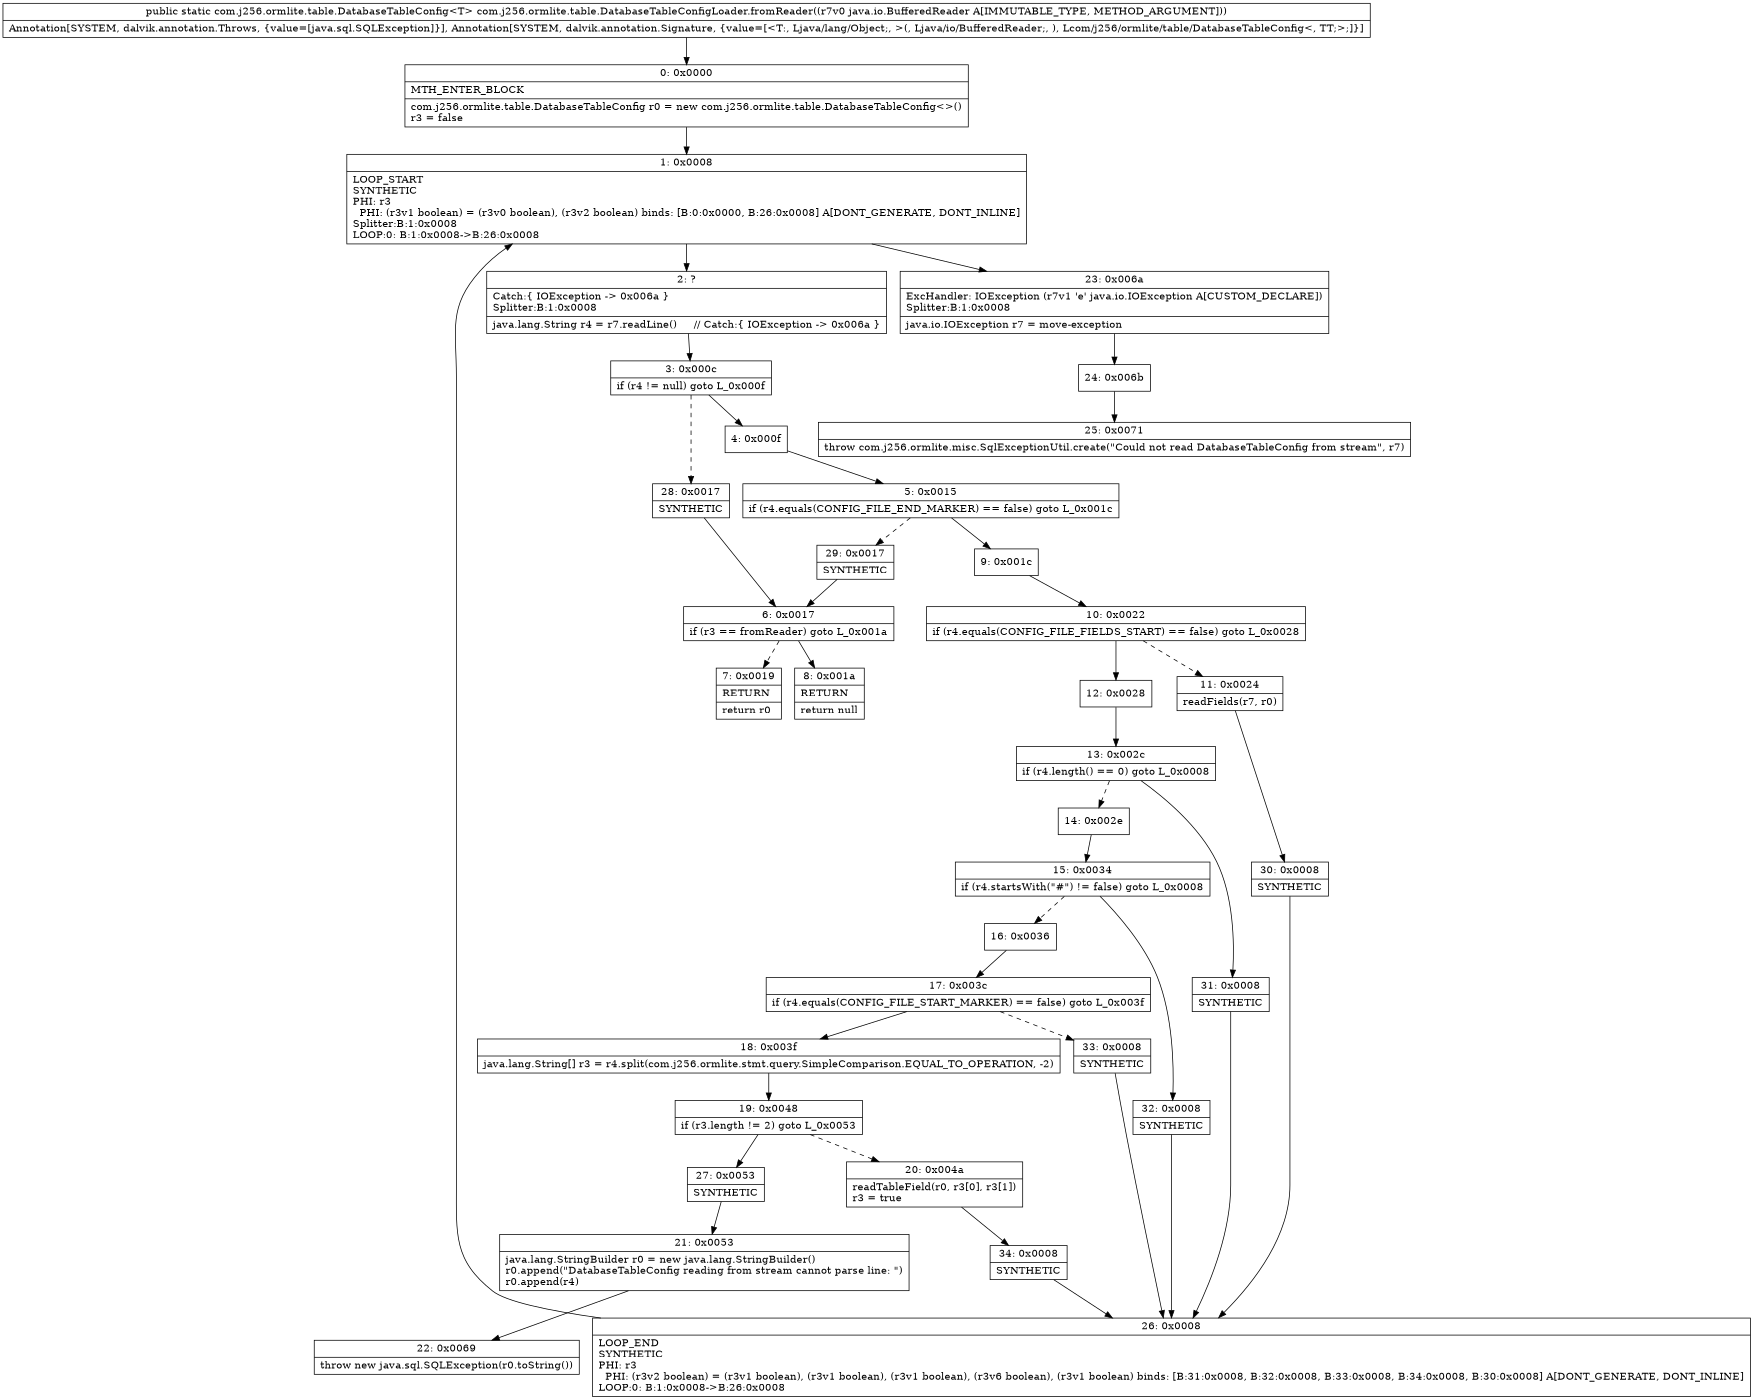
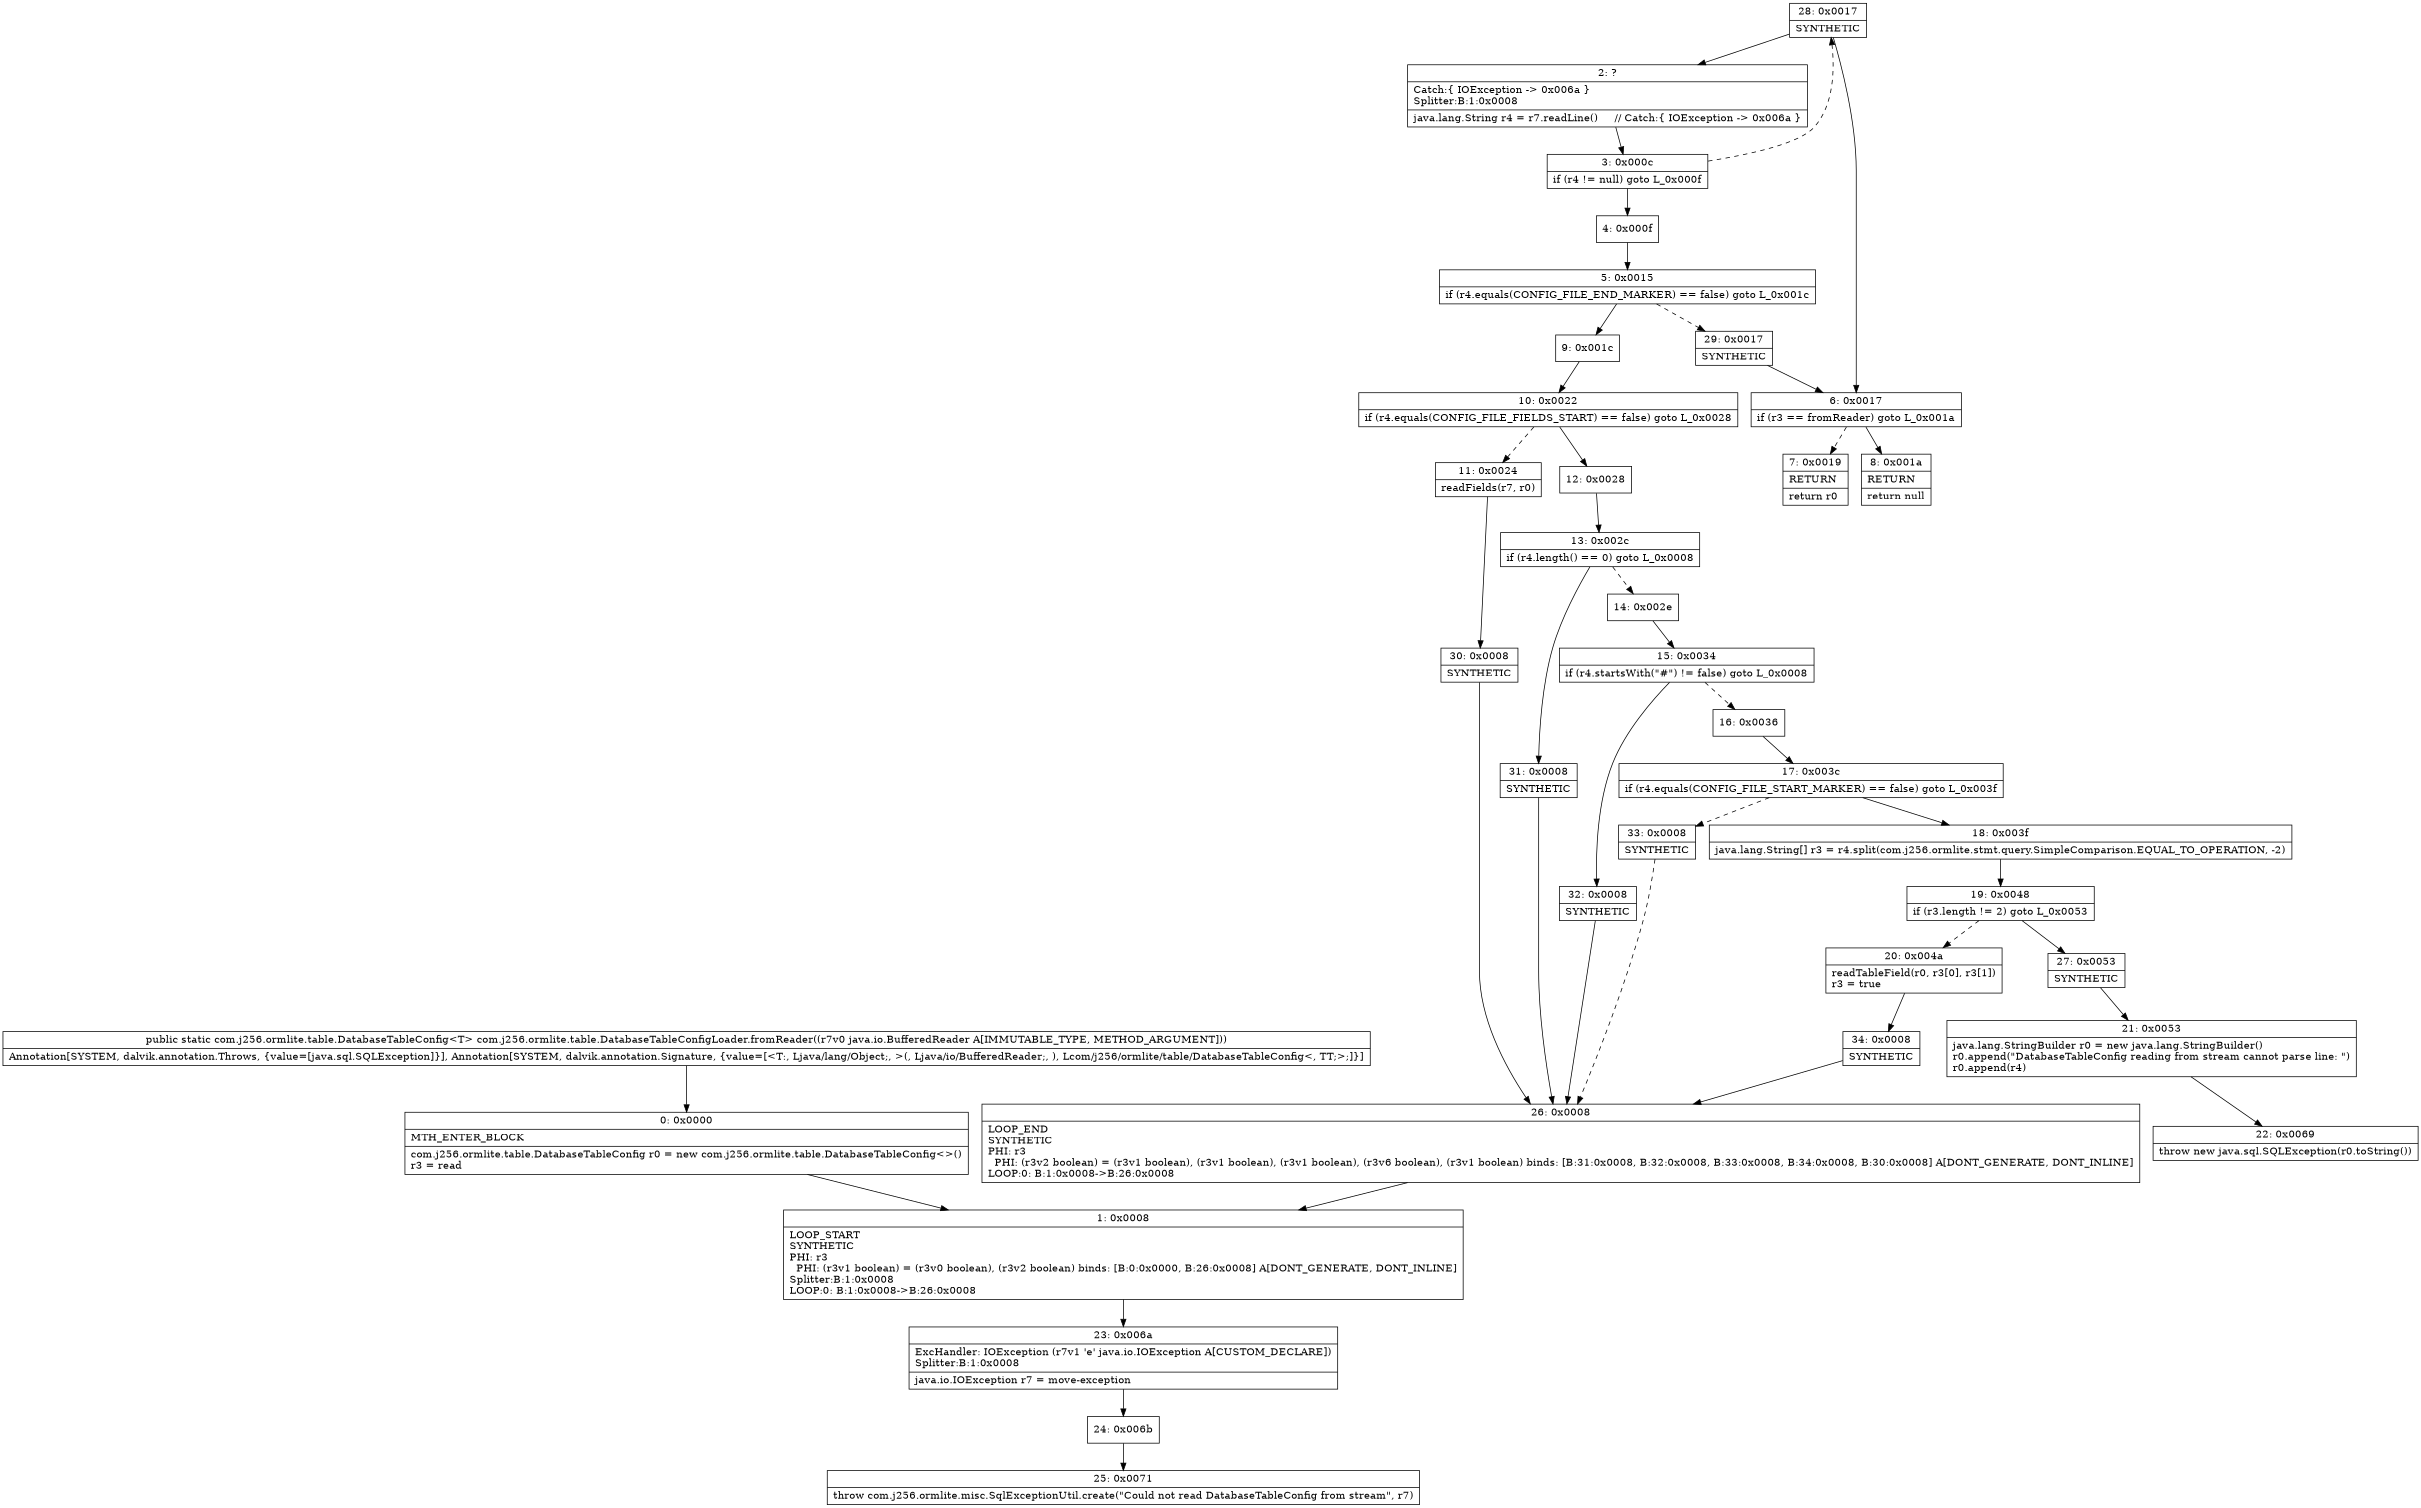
(437, 118) -> (437, 1166)
(687, 254) -> (1747, 48)
(1138, 1192) -> (1625, 980)
